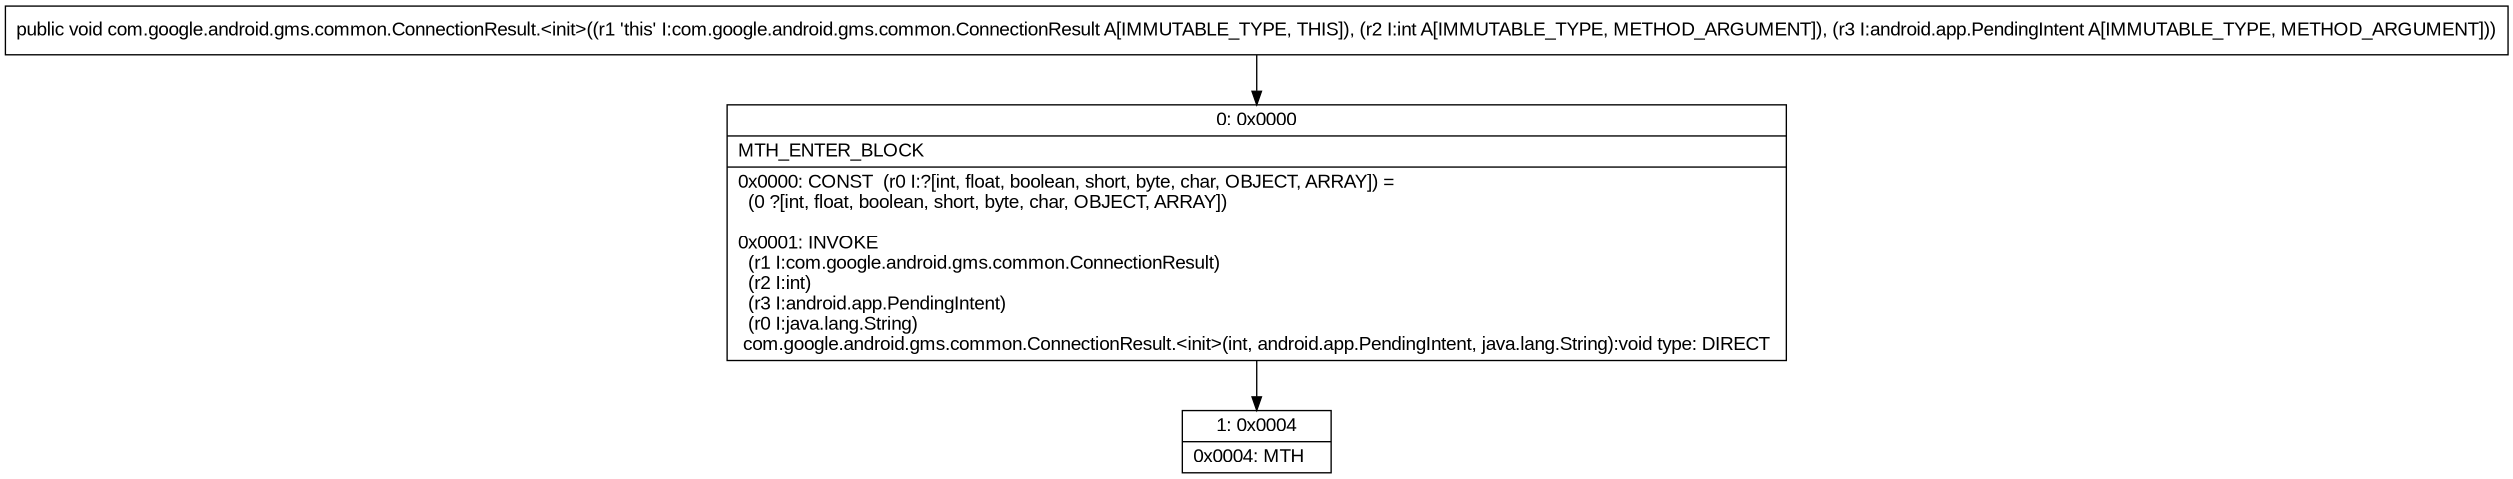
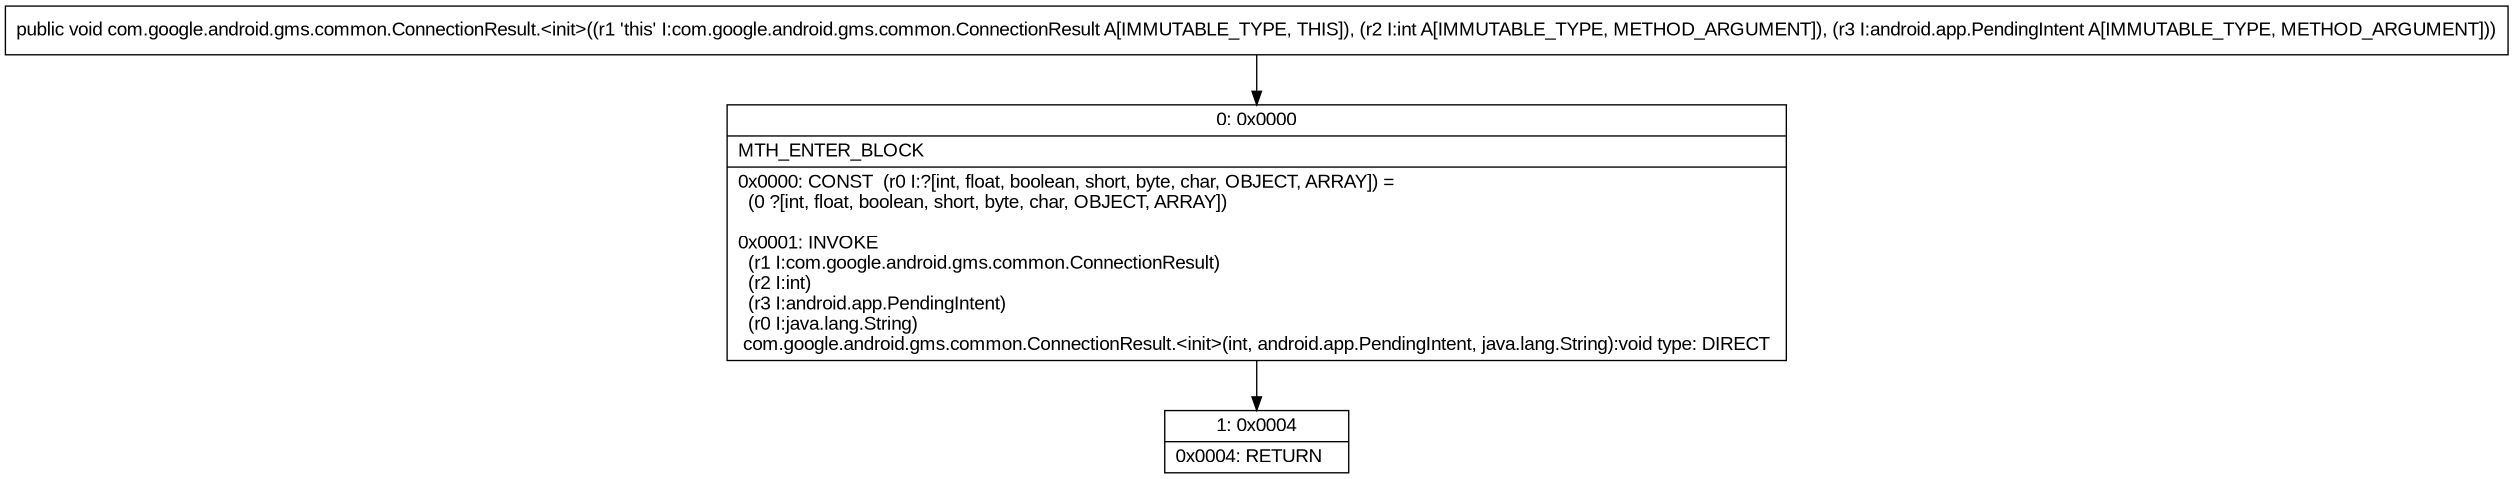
(1257, 457) -> (1257, 457)
